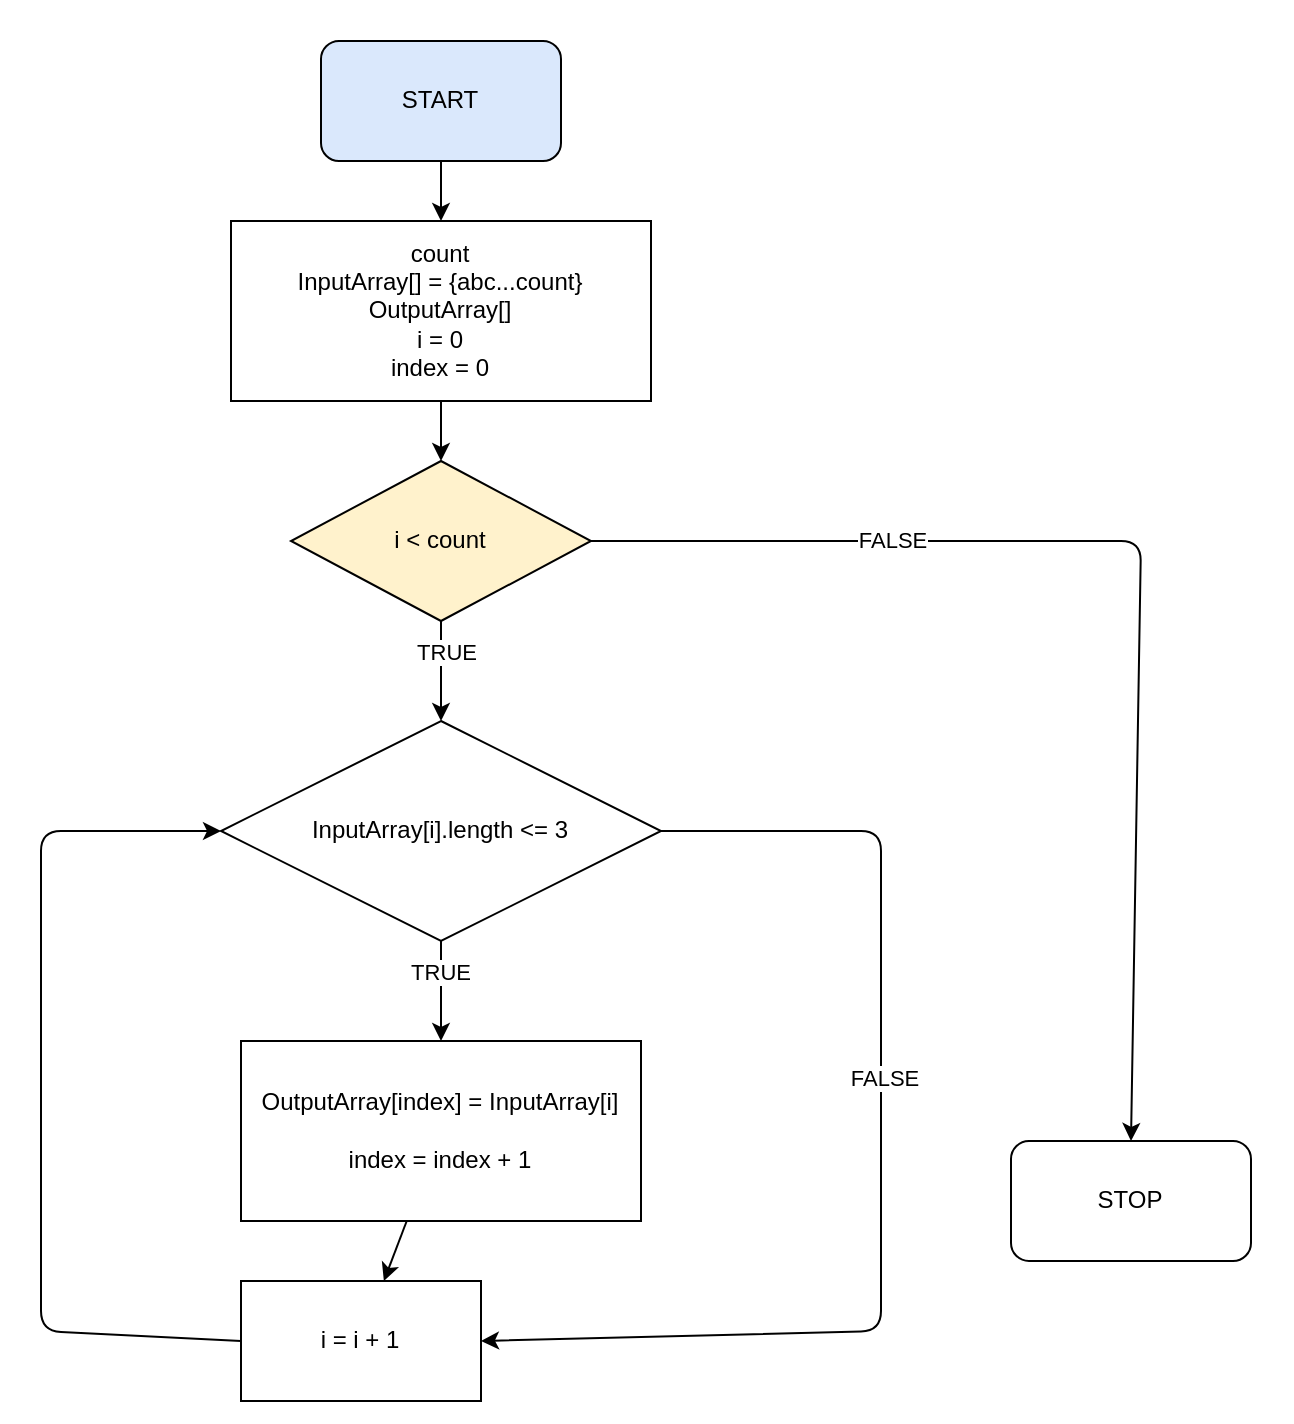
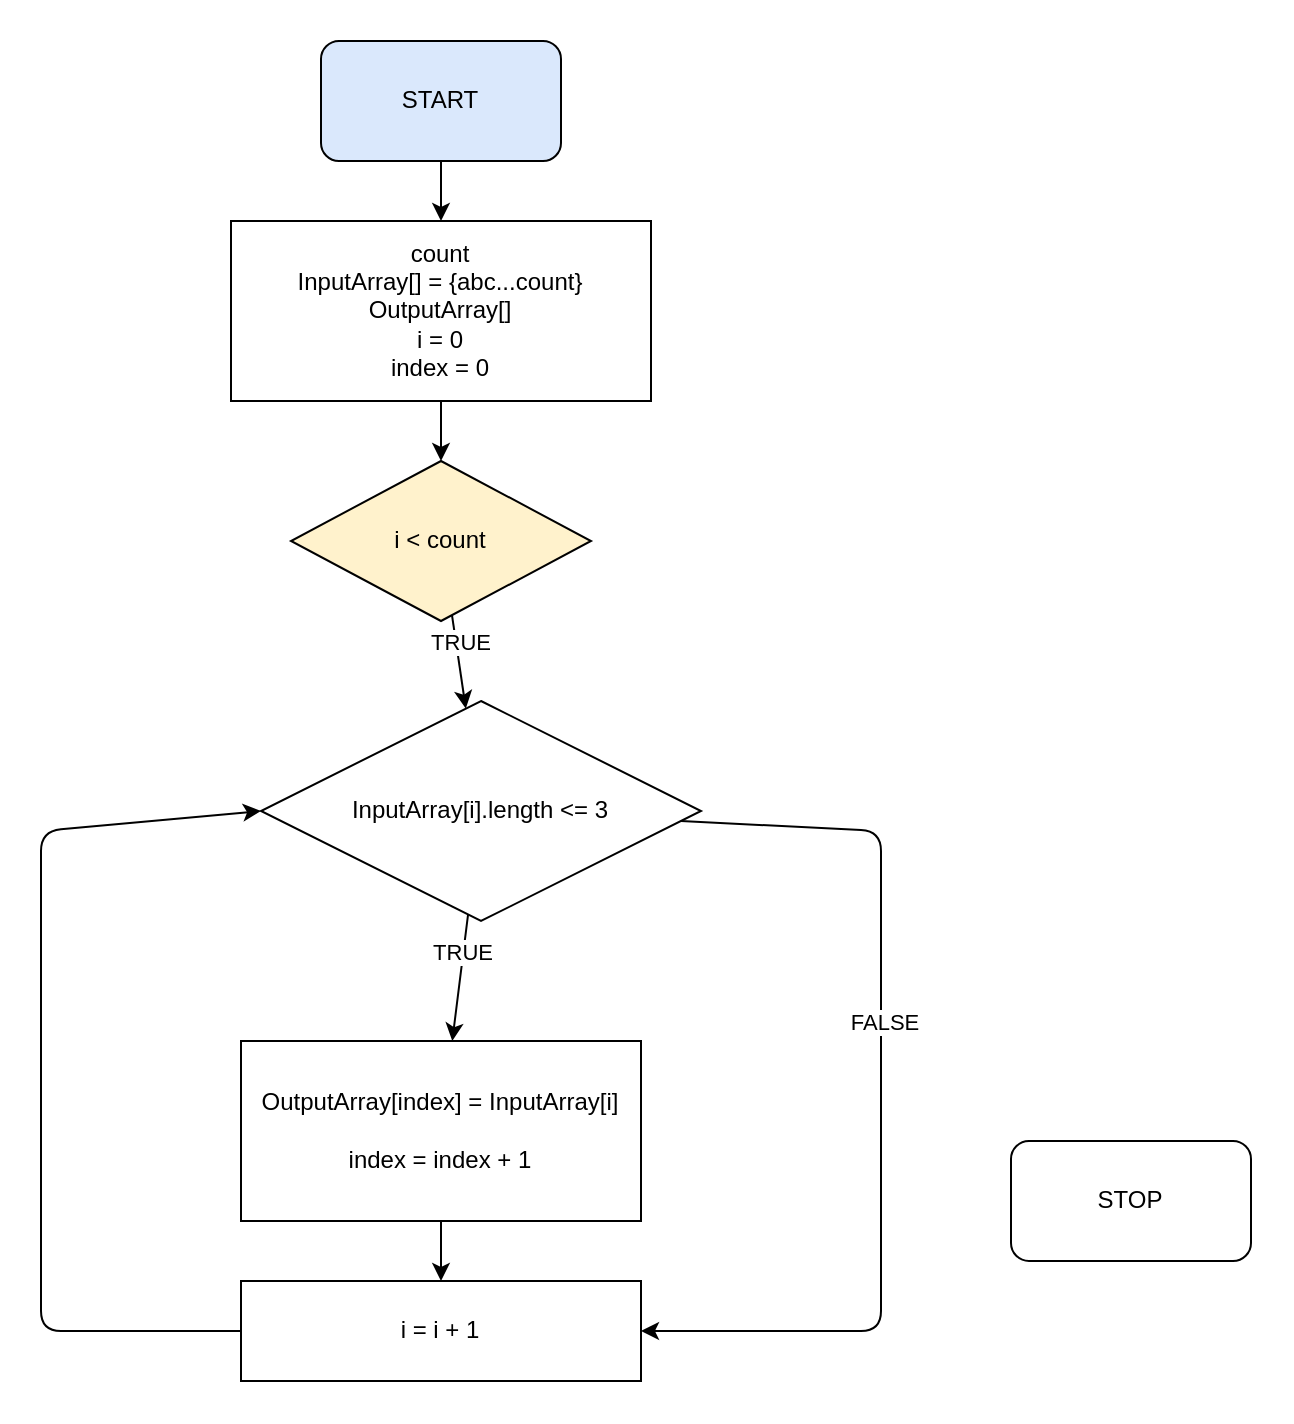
(1138, 720) -> none
(441, 831) -> (481, 811)
(361, 1341) -> (441, 1331)
